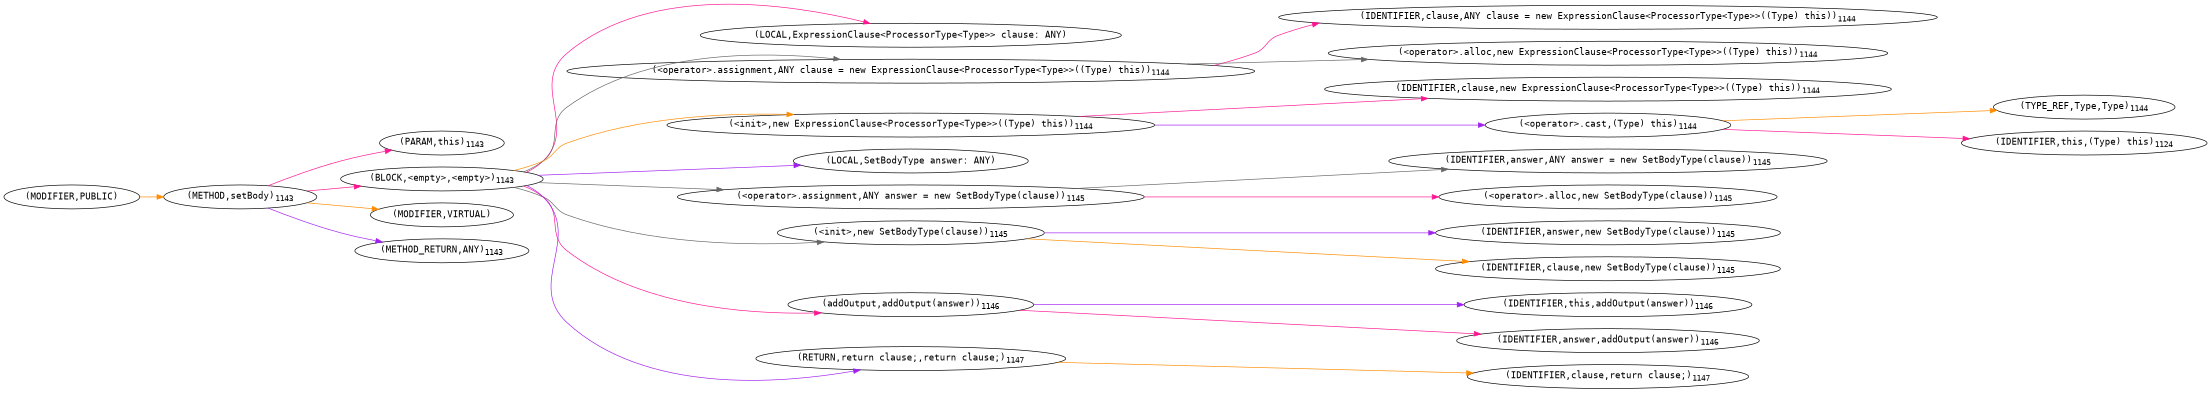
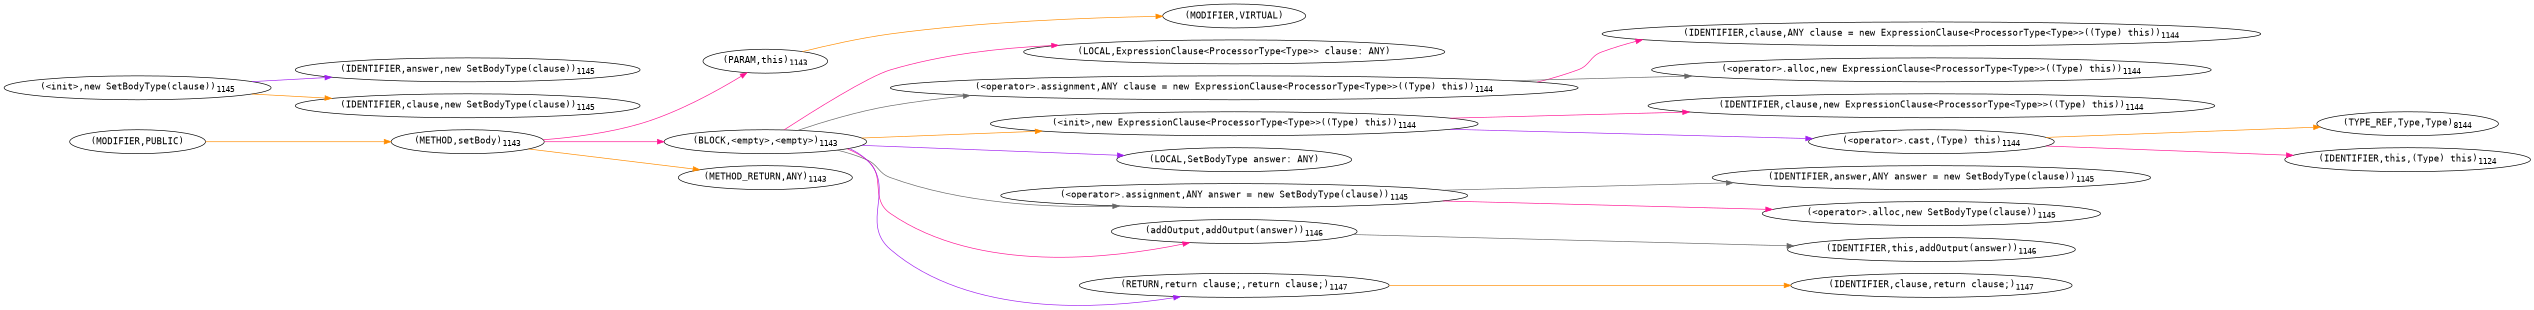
(2139, 106) -> (2463, 123)
(340, 206) -> (978, 25)
(321, 227) -> (611, 159)
(660, 237) -> none
(1245, 305) -> (1570, 240)
(1608, 341) -> none
